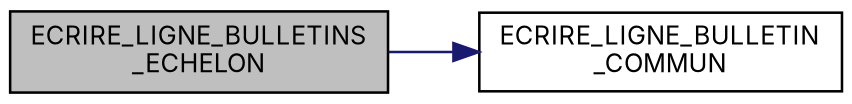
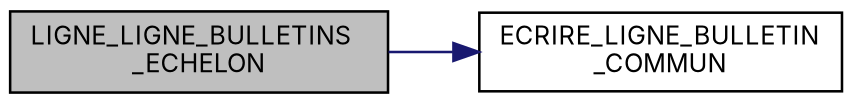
(199, 52) -> (199, 52)
